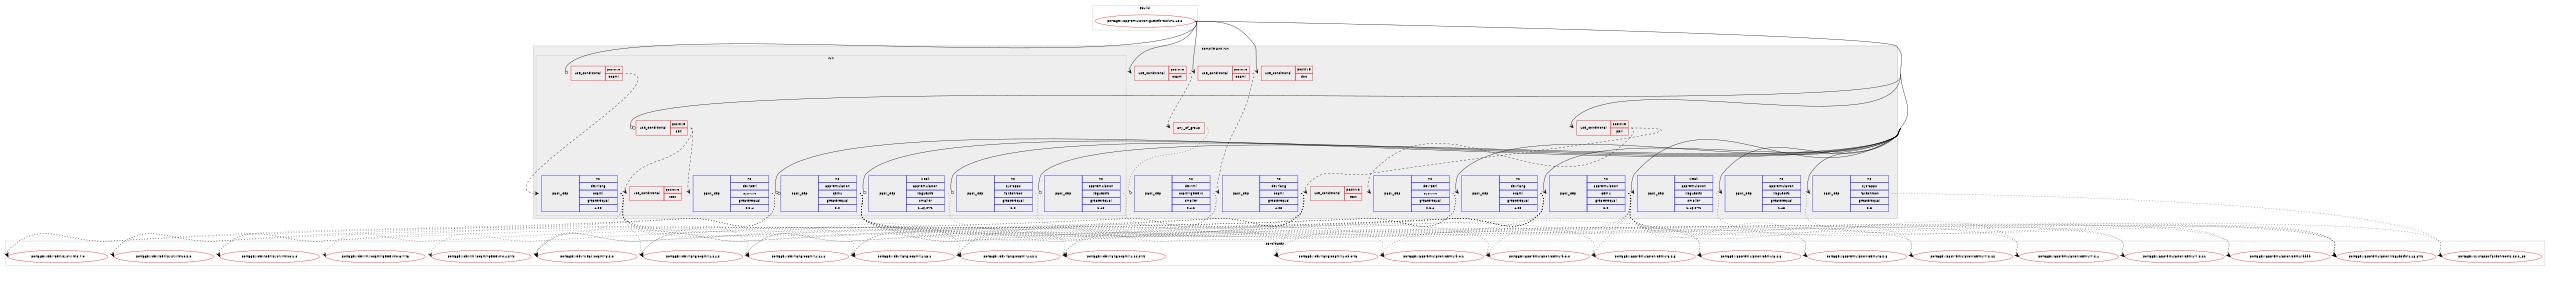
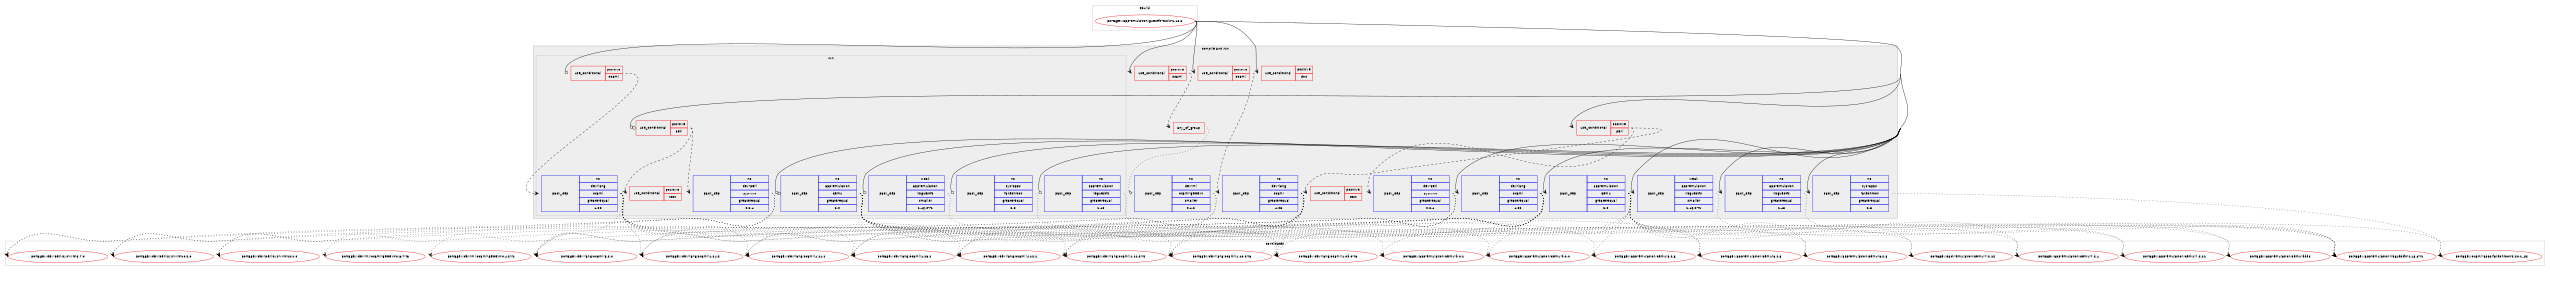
(587, 257) -> (587, 257)
none -> (1222, 257)
(2280, 257) -> (2280, 257)
(2492, 257) -> (2492, 257)
